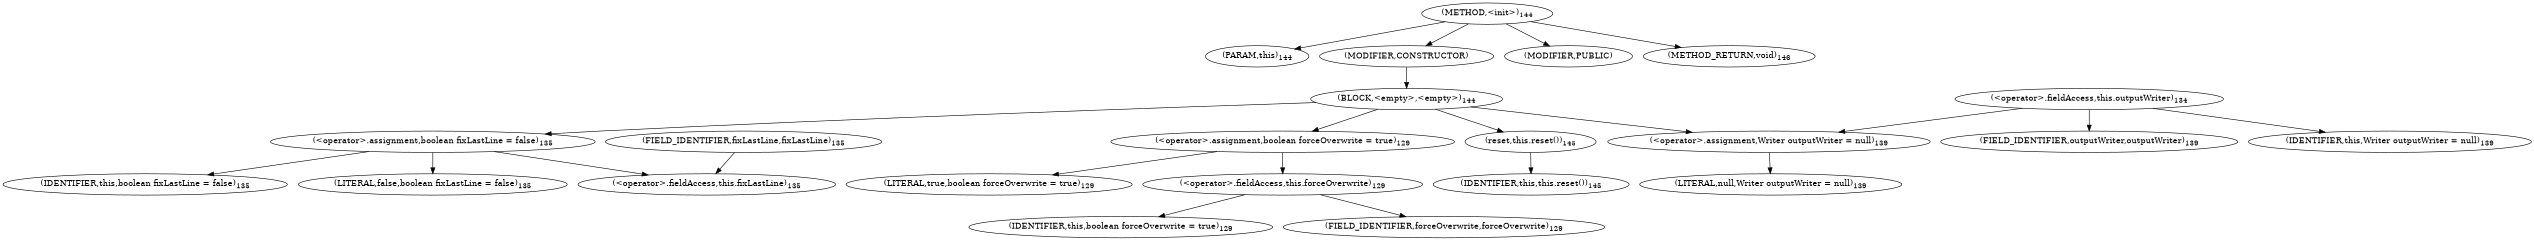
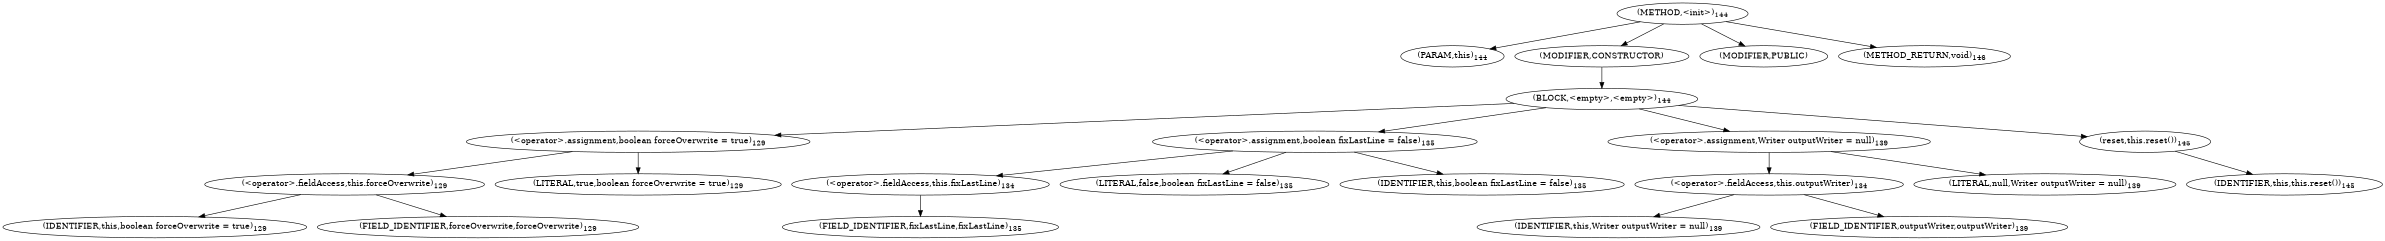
(1934, 120) -> (1769, 160)
(727, 161) -> (920, 203)
(794, 184) -> (1008, 184)
